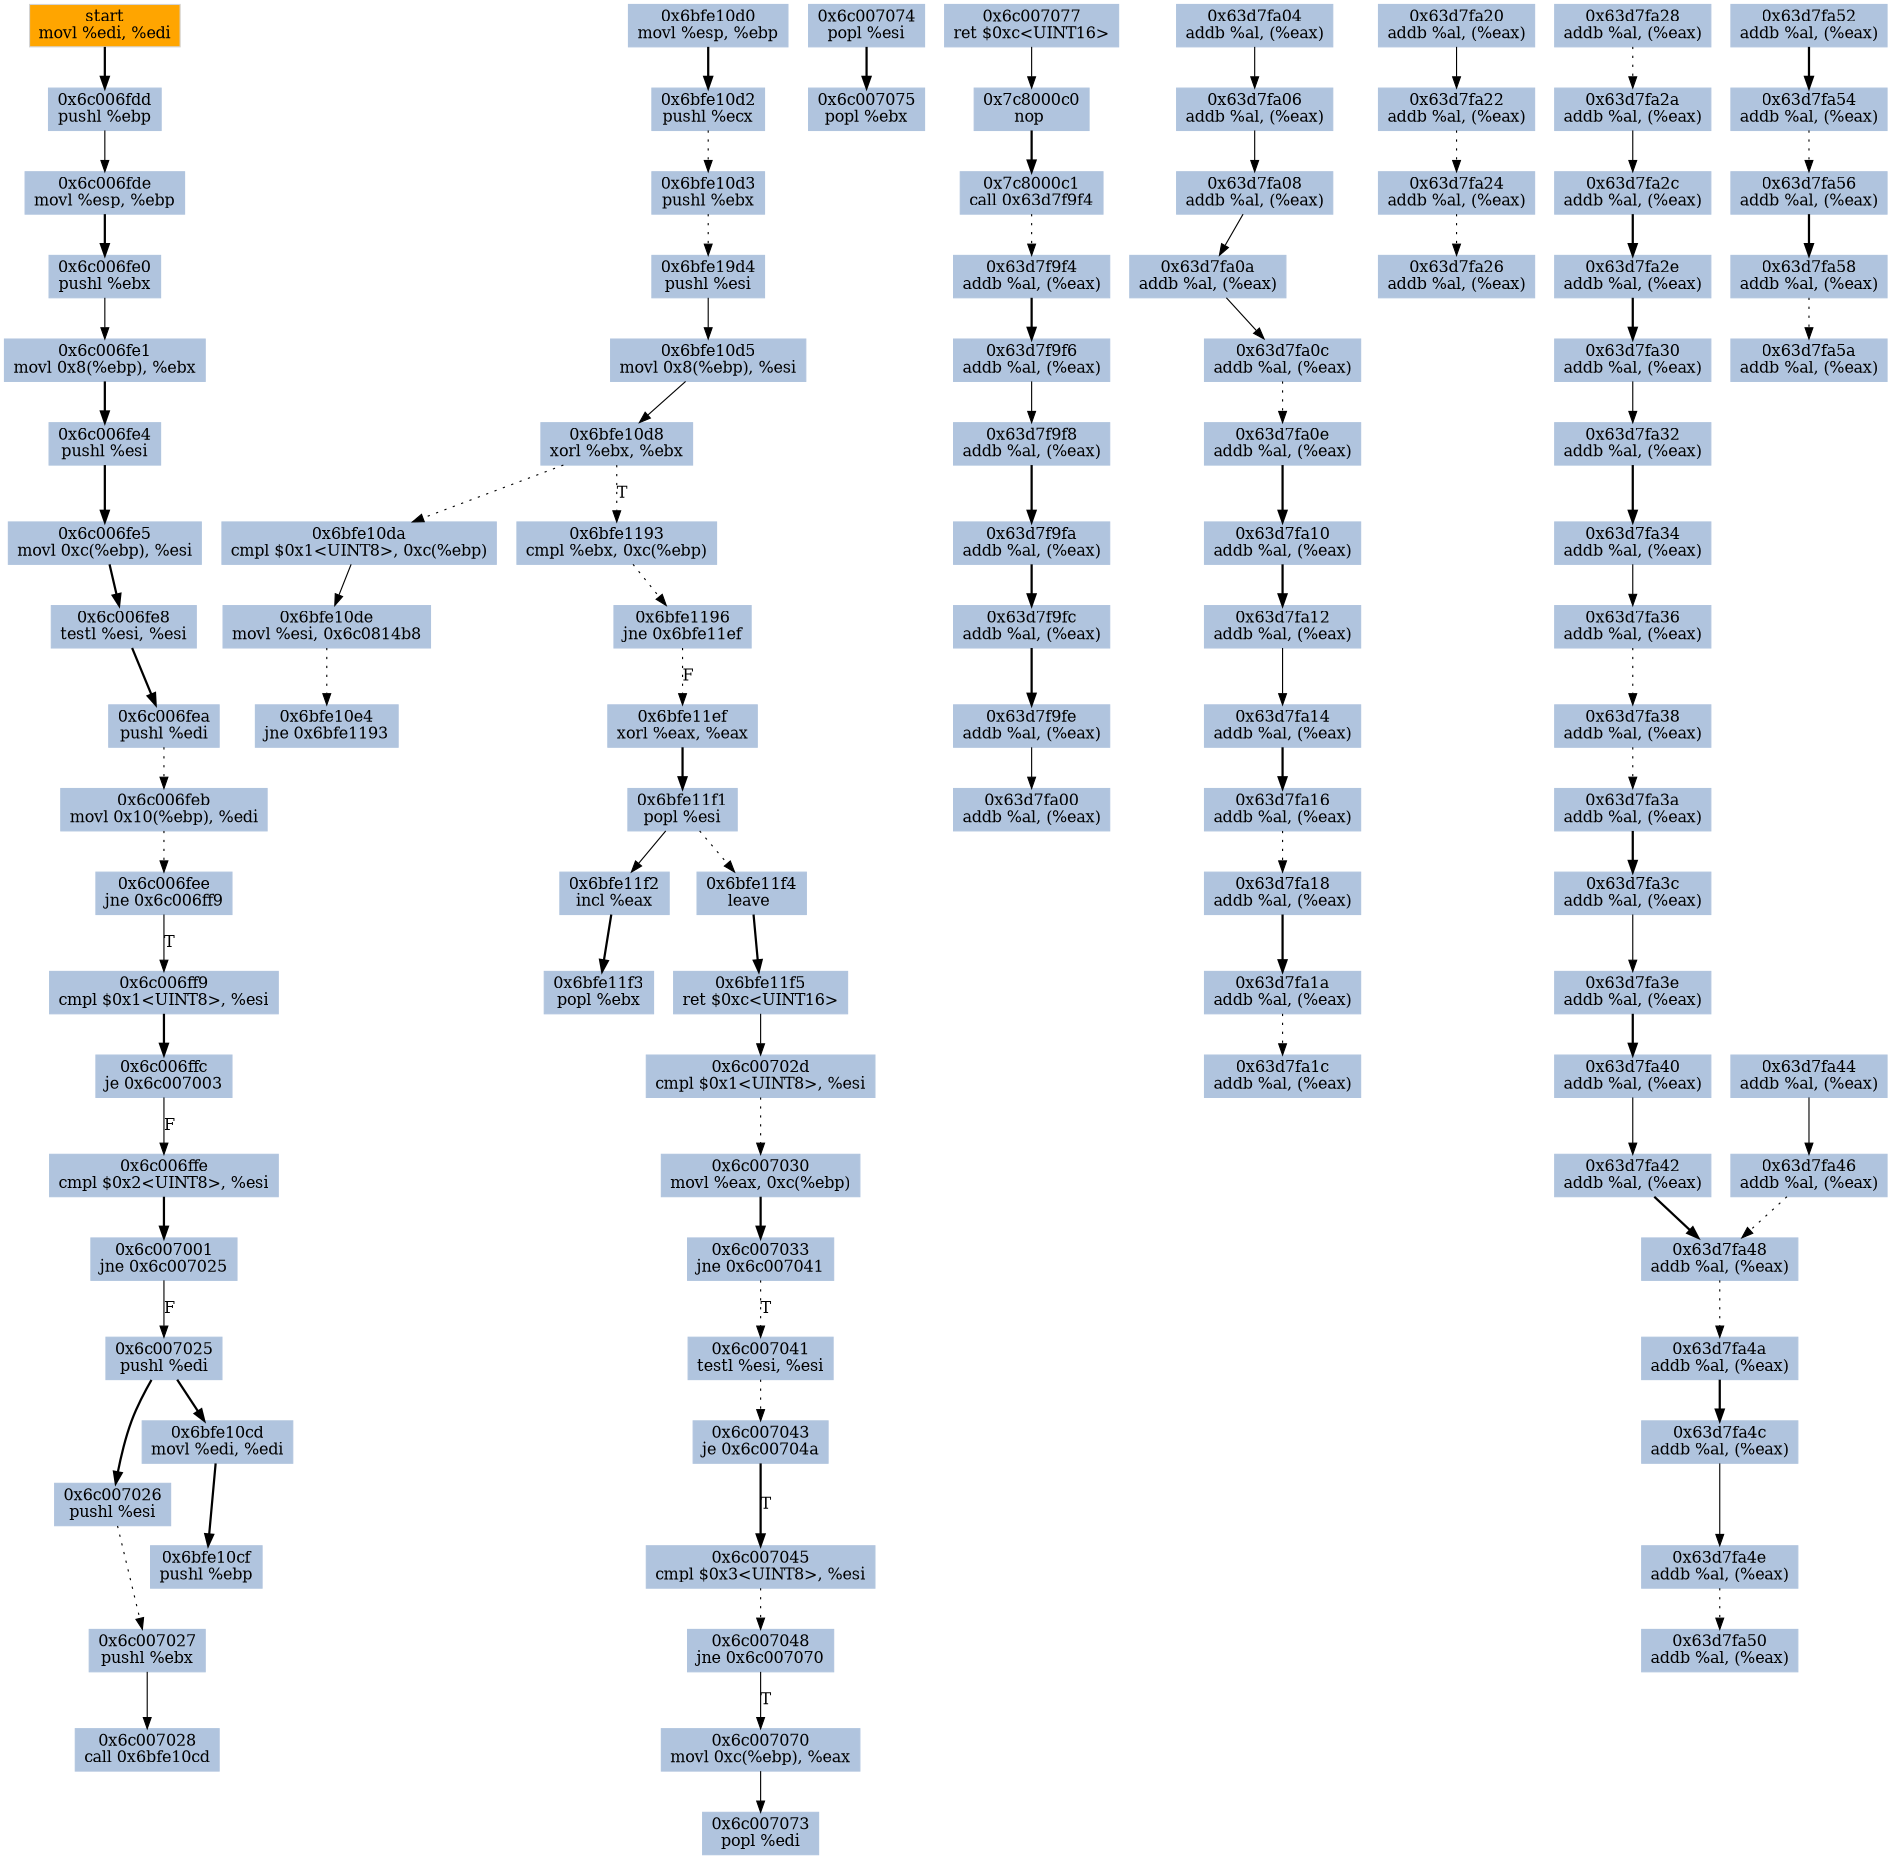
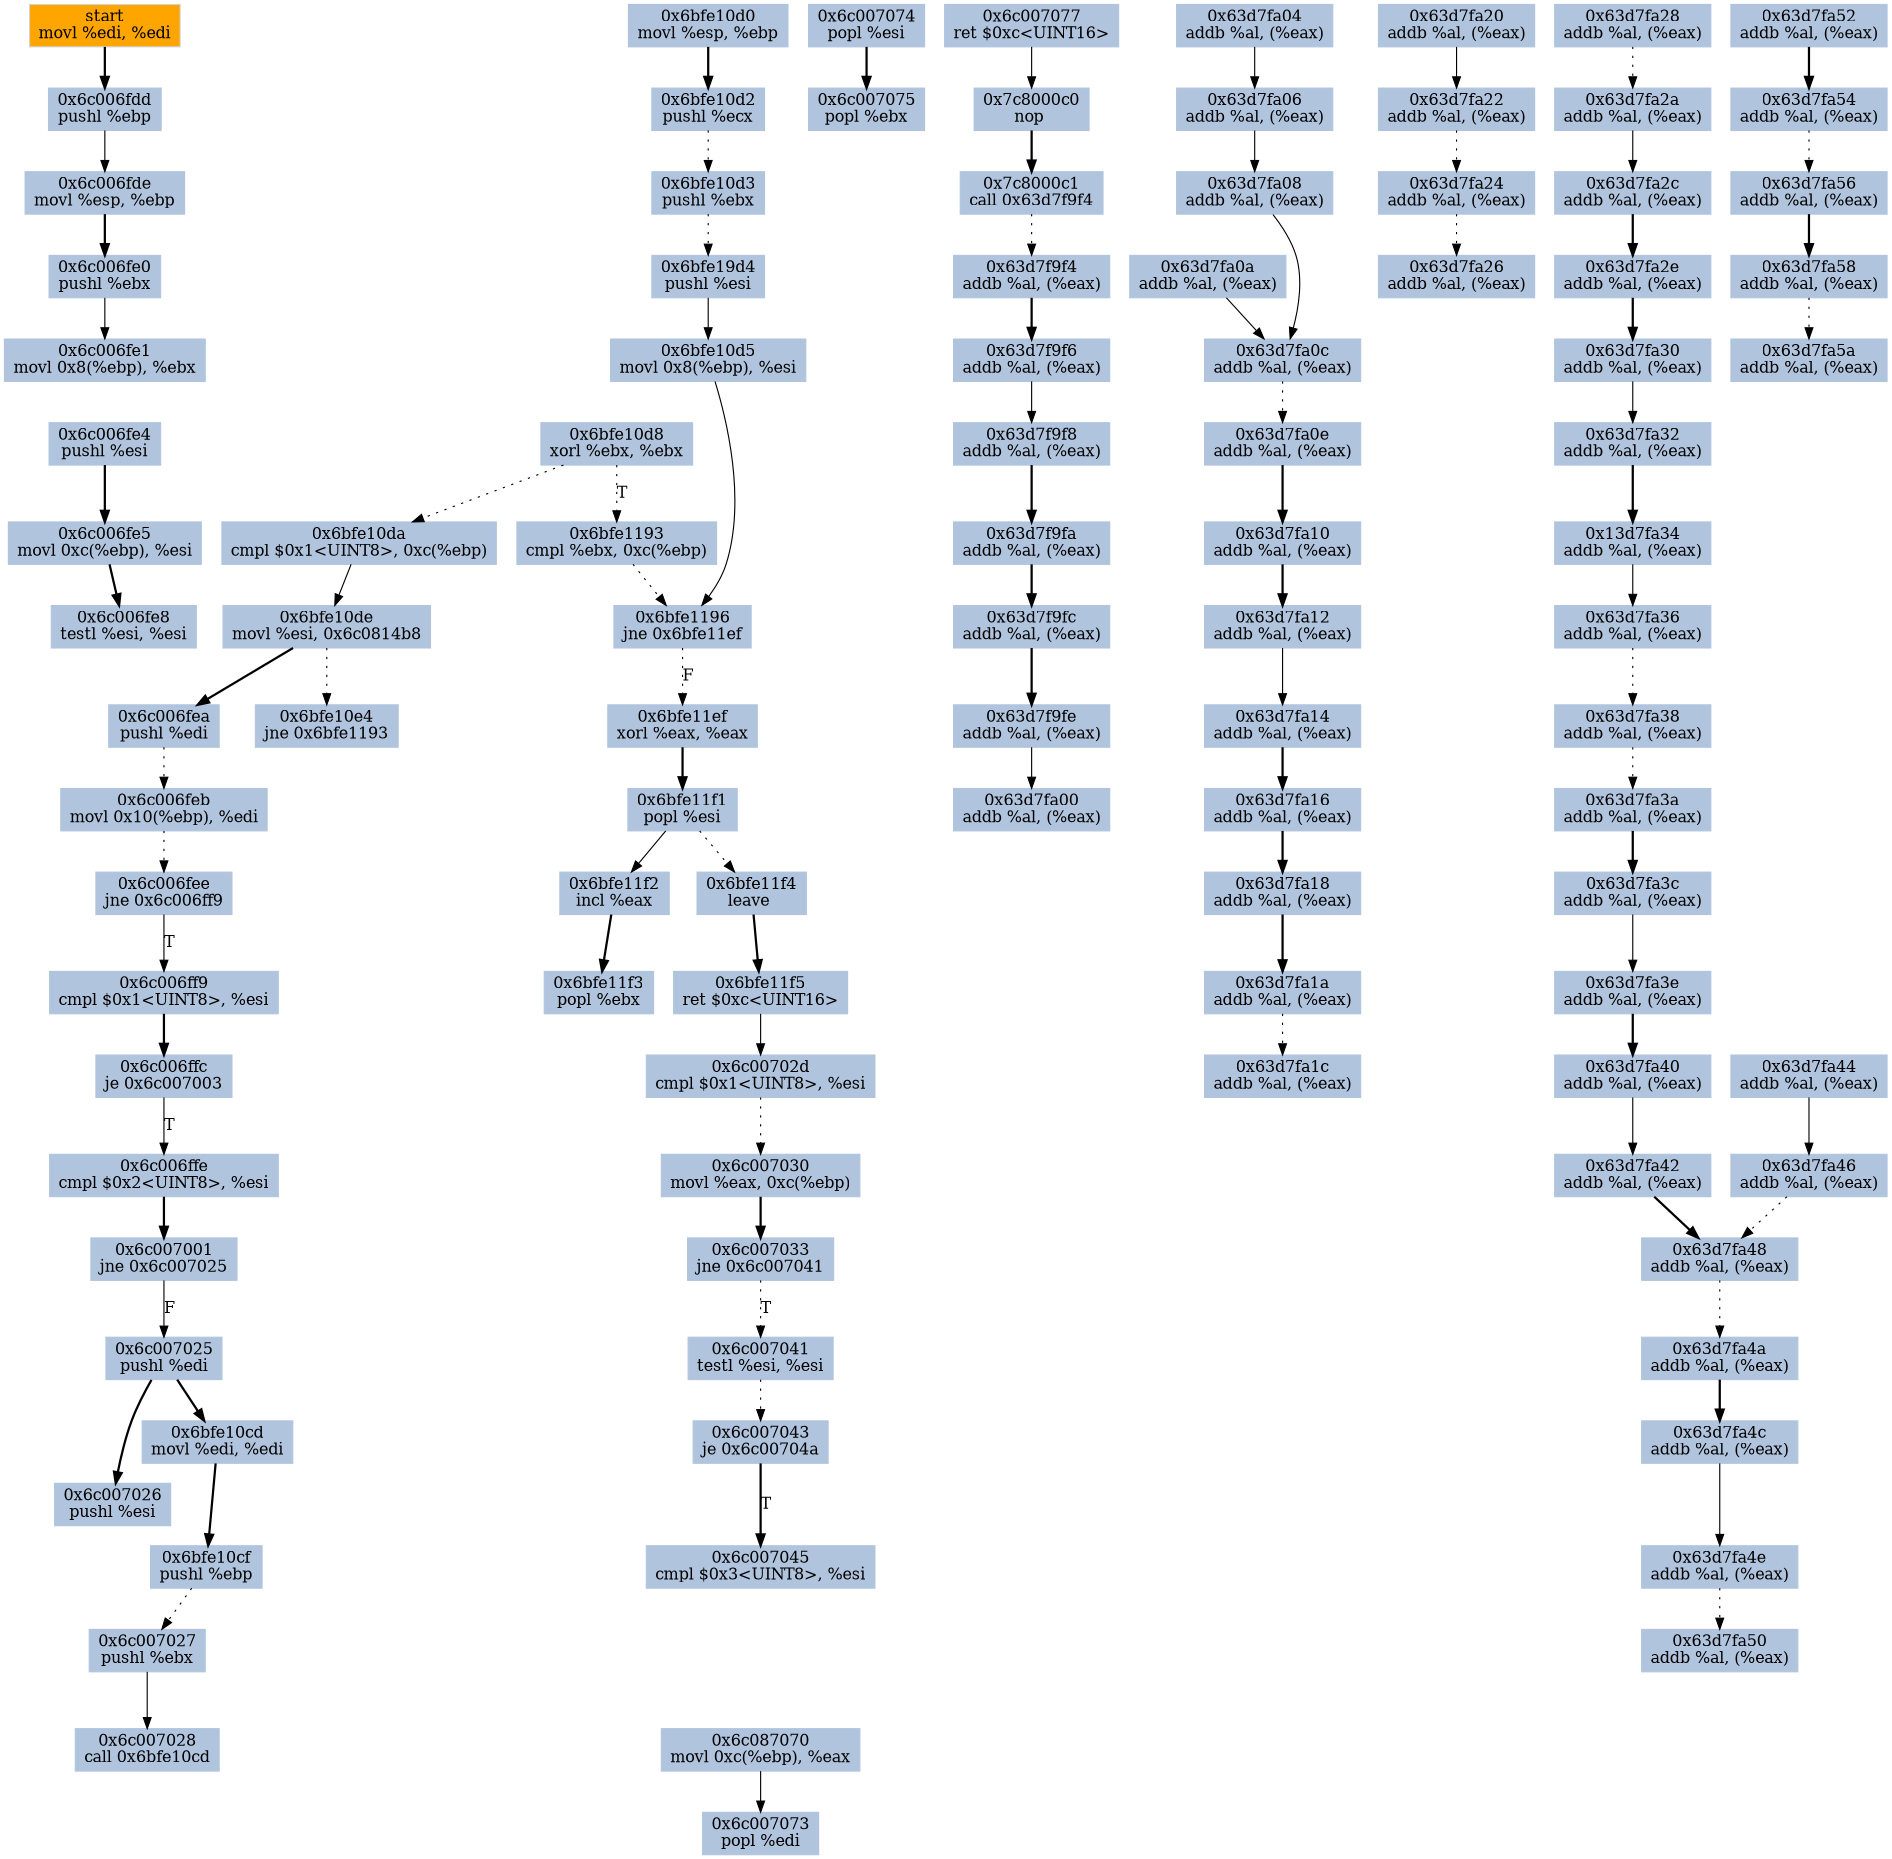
(1234, 230) -> (1299, 268)
(105, 396) -> none
(667, 398) -> (735, 491)
(1633, 543) -> (1633, 543)
(142, 671) -> (250, 673)
(1283, 846) -> (1283, 846)
(170, 1126) -> (170, 1126)
(129, 1572) -> (180, 1604)
(761, 1651) -> none
(761, 1750) -> (761, 1750)
